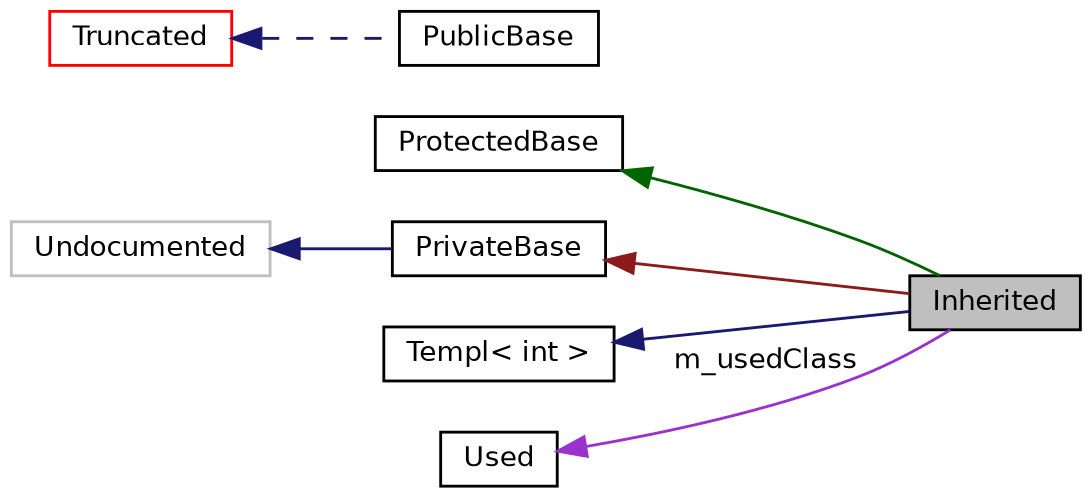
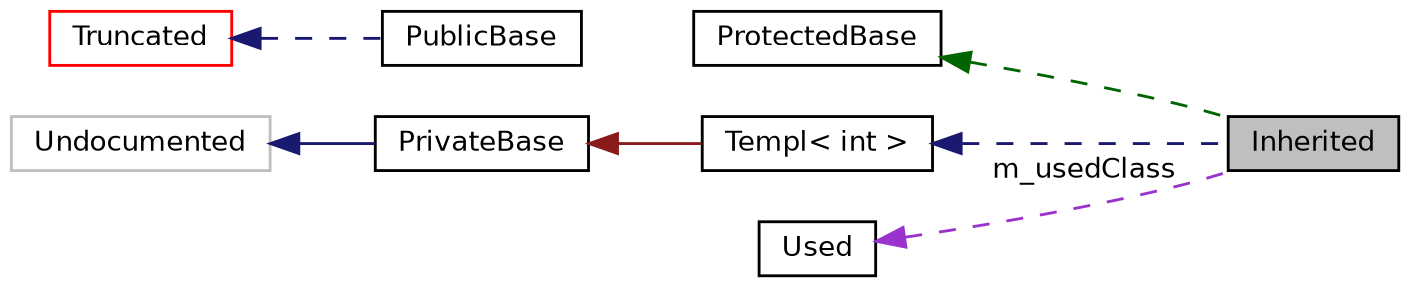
(798, 219) -> (1100, 87)
(772, 279) -> (660, 144)
(776, 325) -> (1095, 144)
(774, 405) -> (1070, 209)
